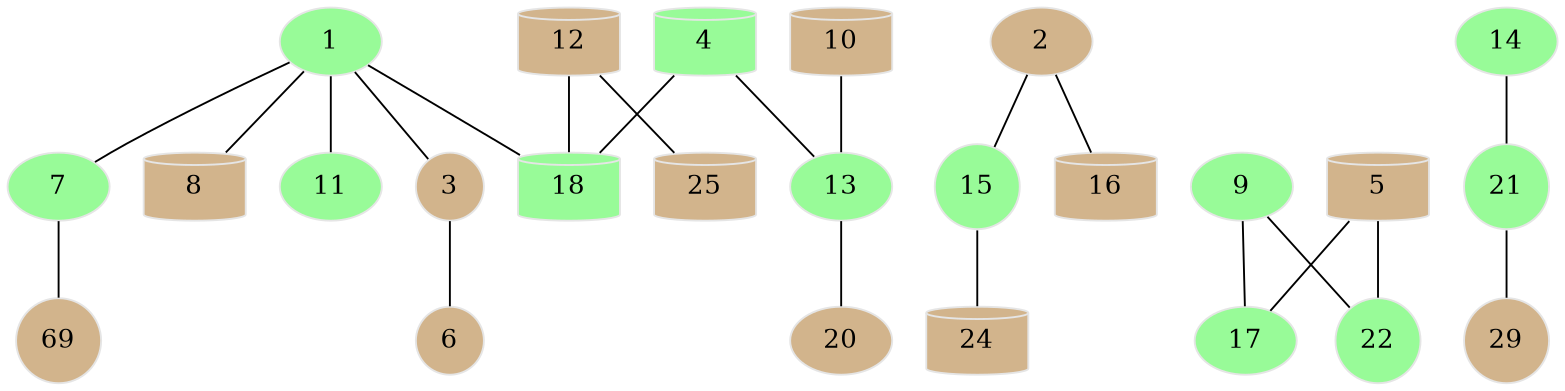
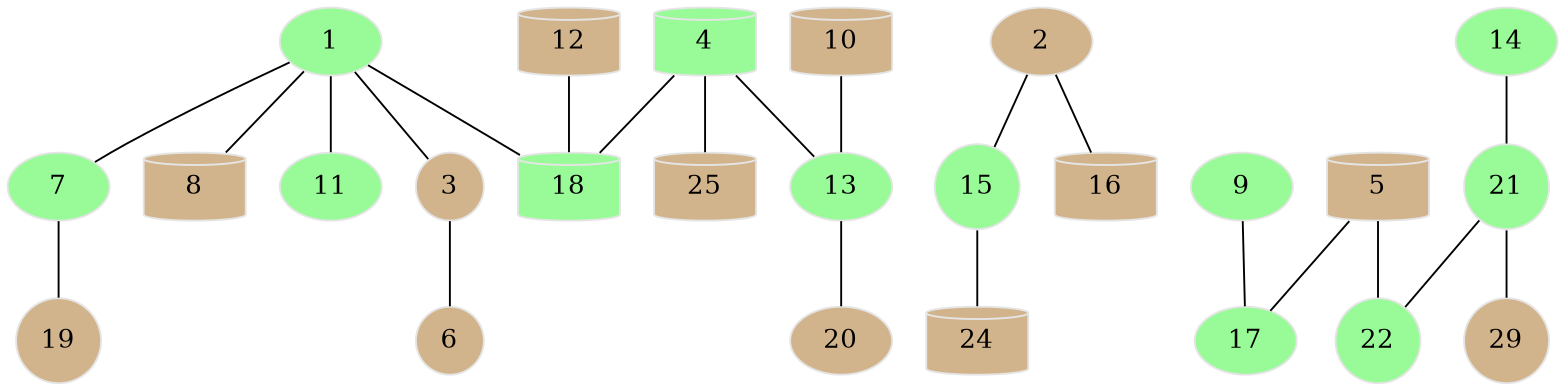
(628, 105) -> (705, 114)
(1302, 255) -> (1442, 264)
(59, 341) -> (59, 341)
